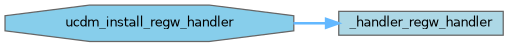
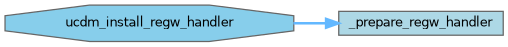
(421, 23) -> (421, 23)
